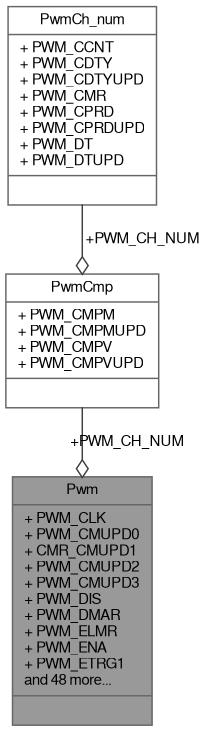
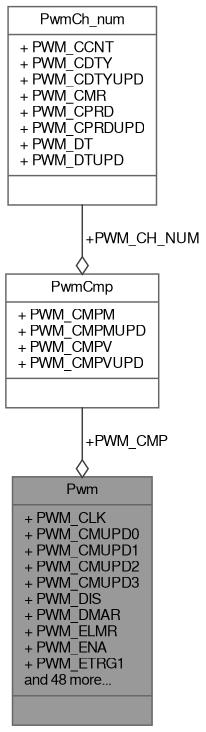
(126, 442) -> (126, 442)
(81, 551) -> (82, 551)
